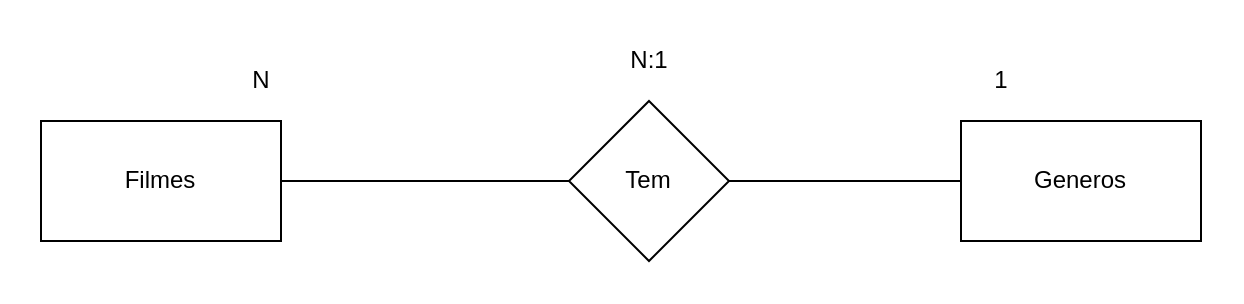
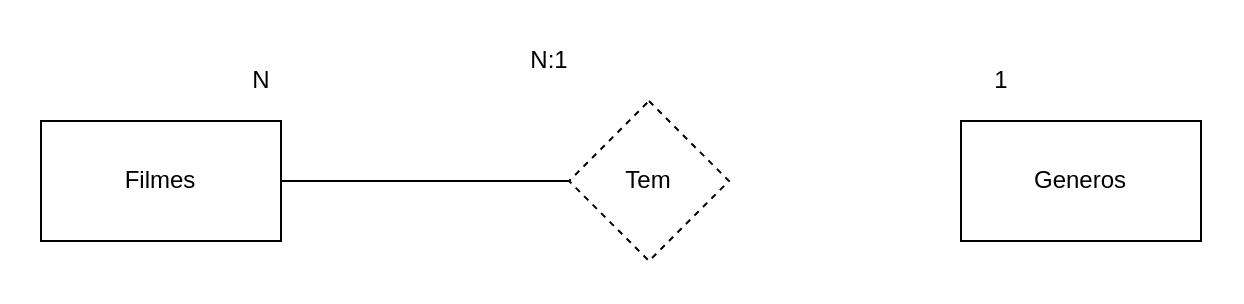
(649, 61) -> (549, 61)
(649, 181) -> (649, 181)
(845, 181) -> none
